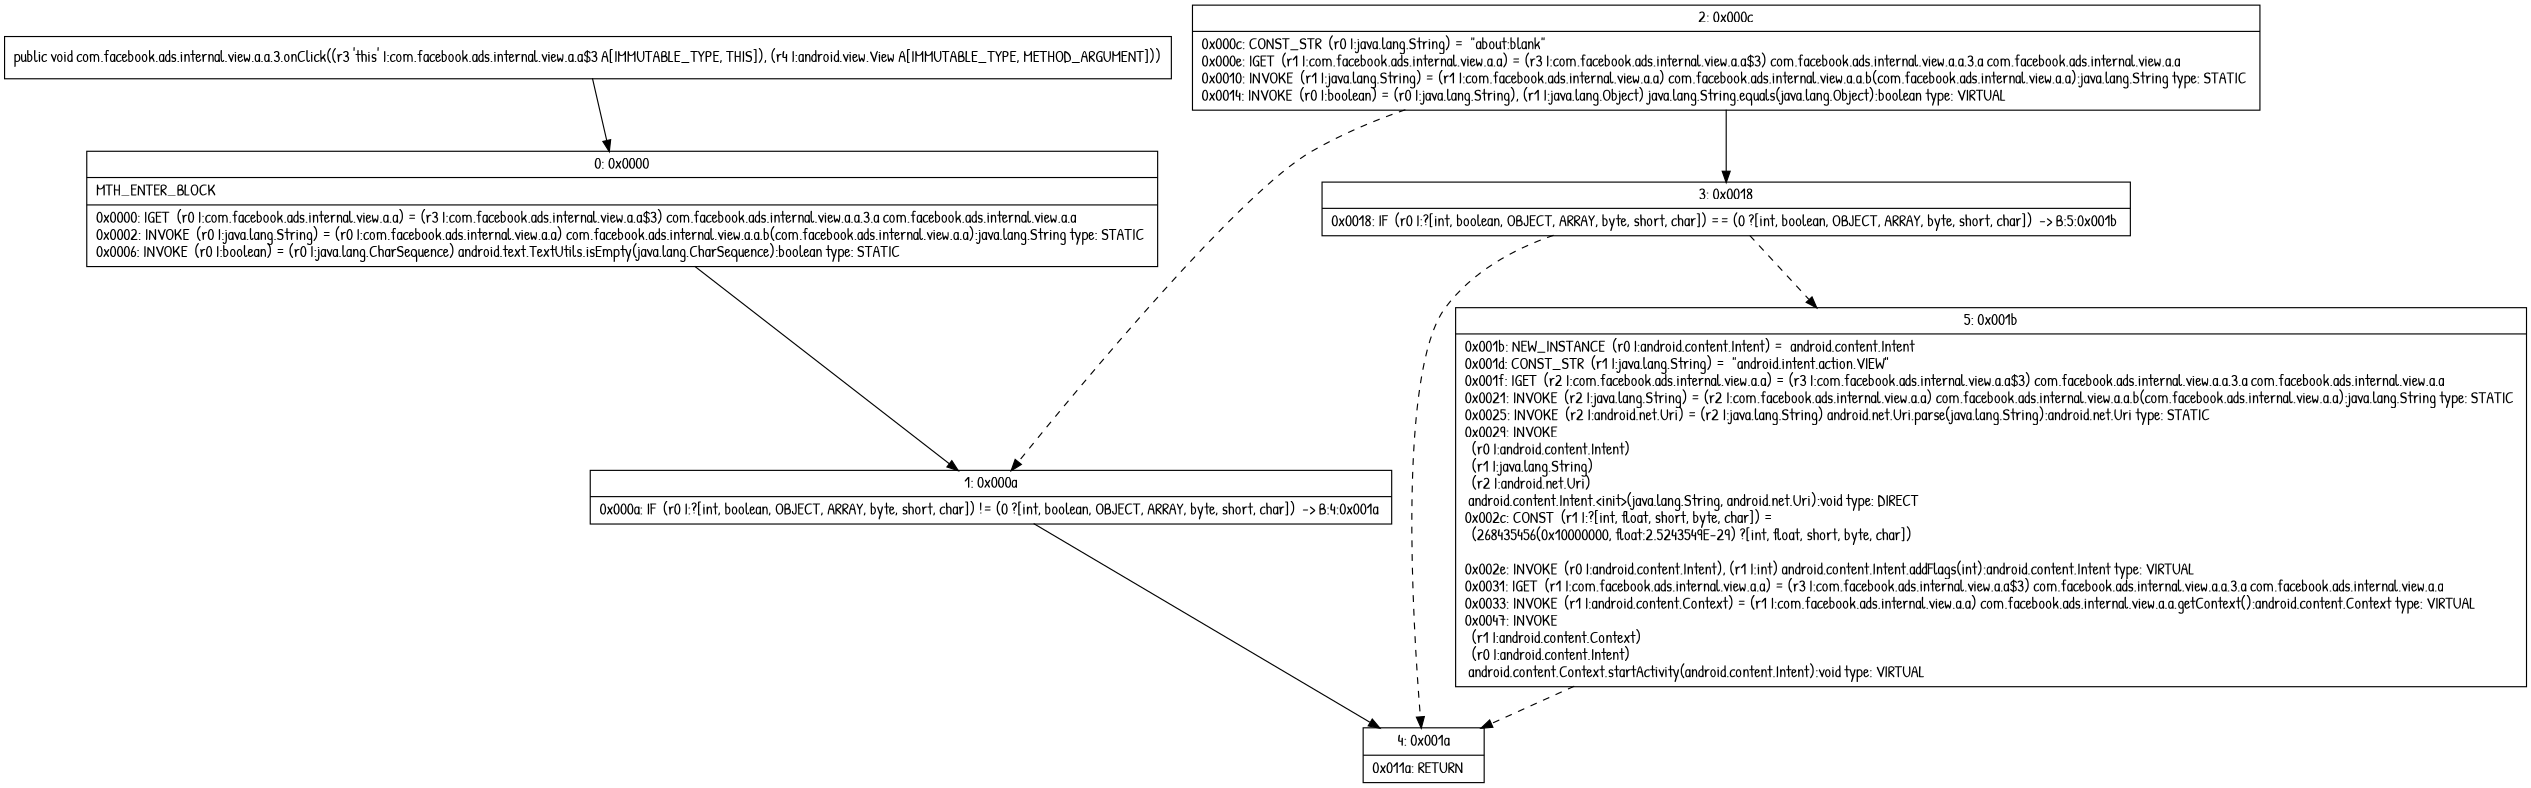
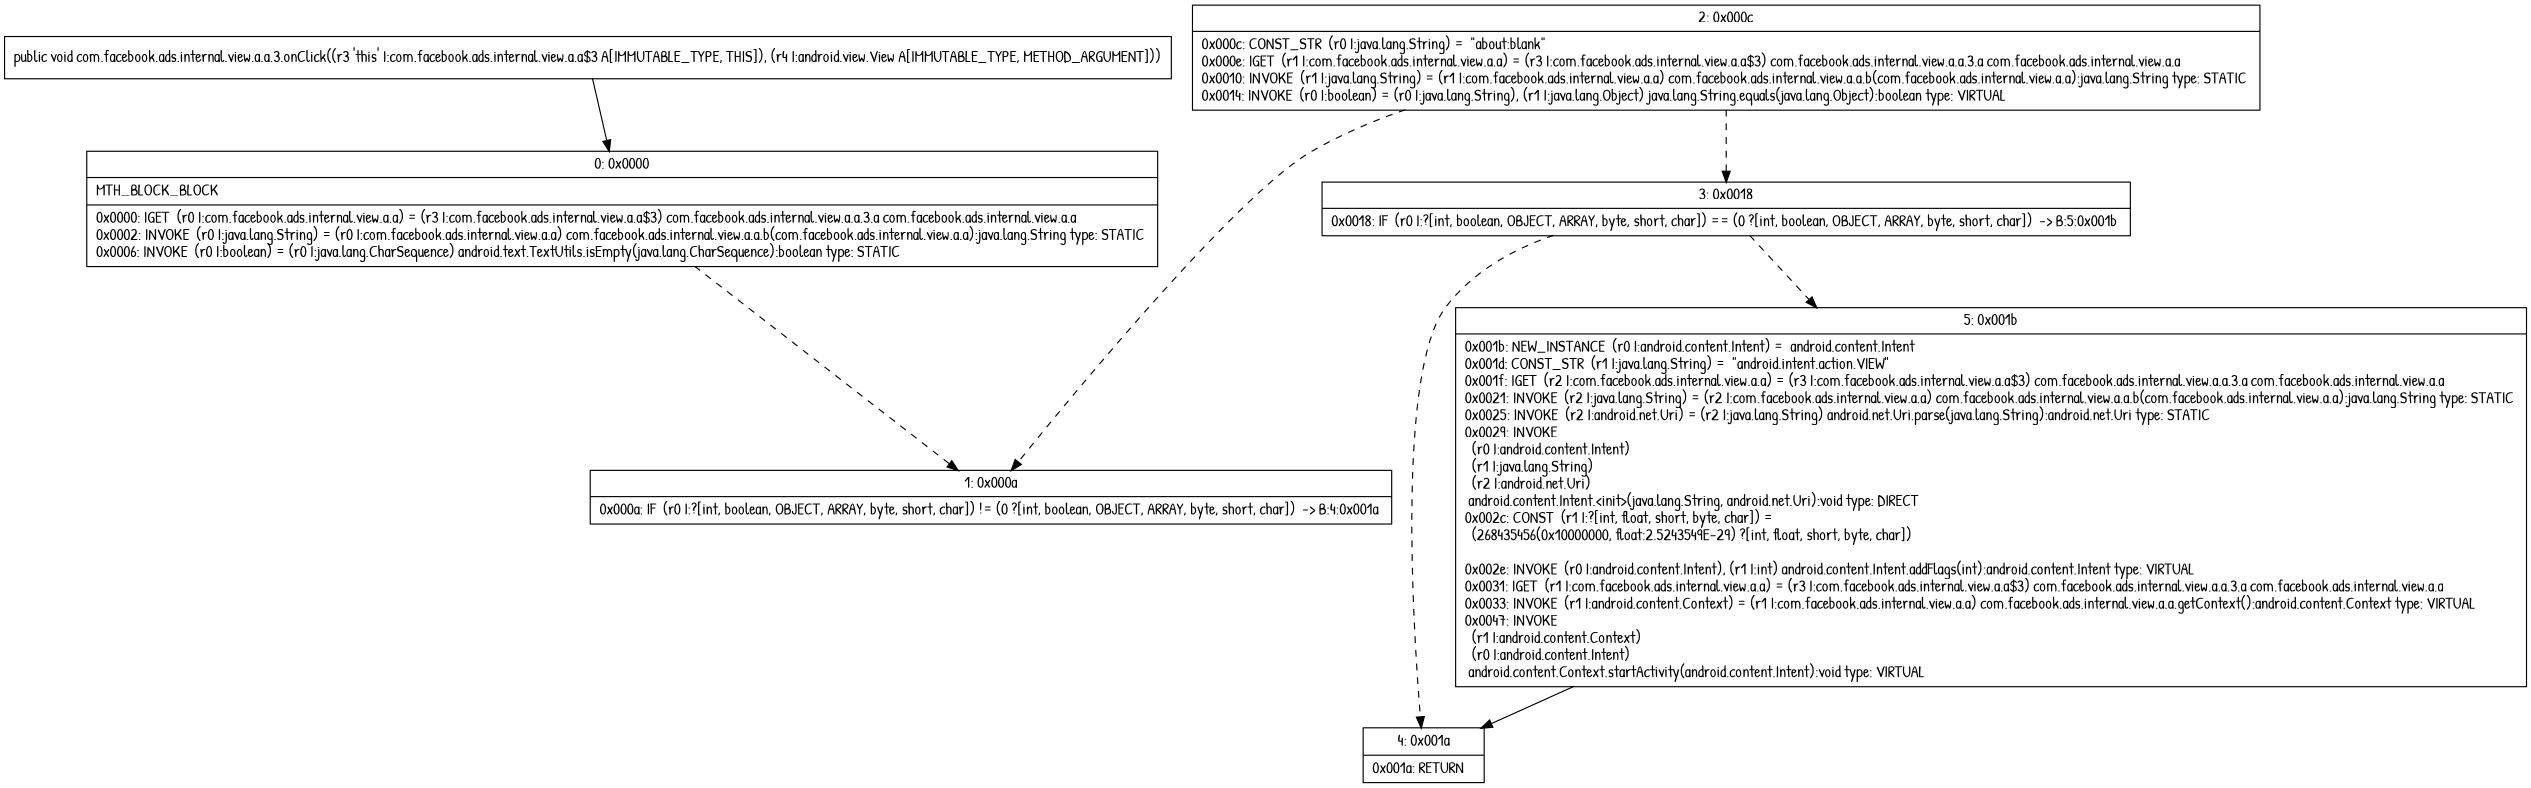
(1726, 140) -> (1726, 140)
(156, 191) -> (158, 191)
(822, 365) -> (822, 365)
(1202, 623) -> none
(1533, 705) -> (1533, 705)
(1423, 768) -> (1424, 768)
